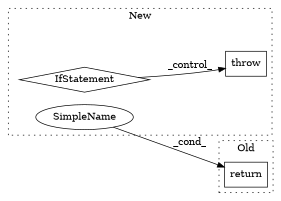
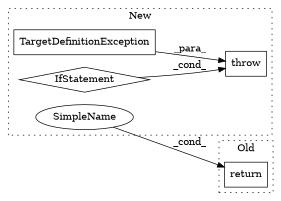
none -> (85, 42)
(190, 65) -> (190, 65)
